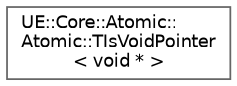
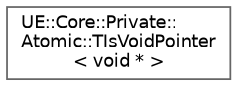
(119, 43) -> (119, 43)
